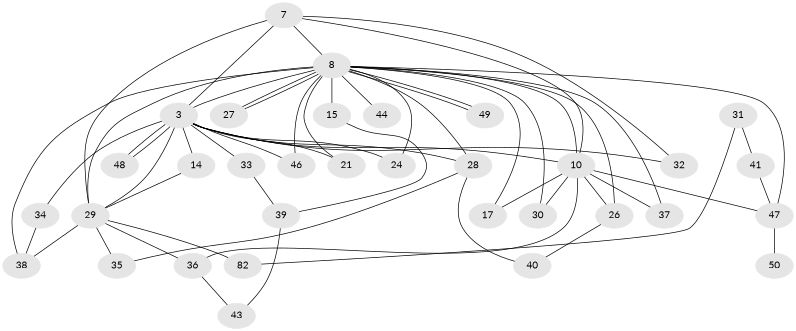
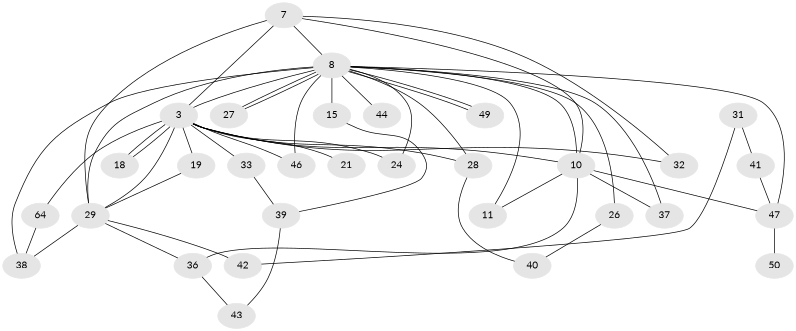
(304, 120) -> none
(120, 166) -> (120, 166)
(196, 166) -> (196, 166)
(595, 191) -> none
(40, 216) -> (40, 216)
(488, 216) -> (488, 216)
(538, 216) -> none
(117, 266) -> none
(243, 266) -> (243, 266)
